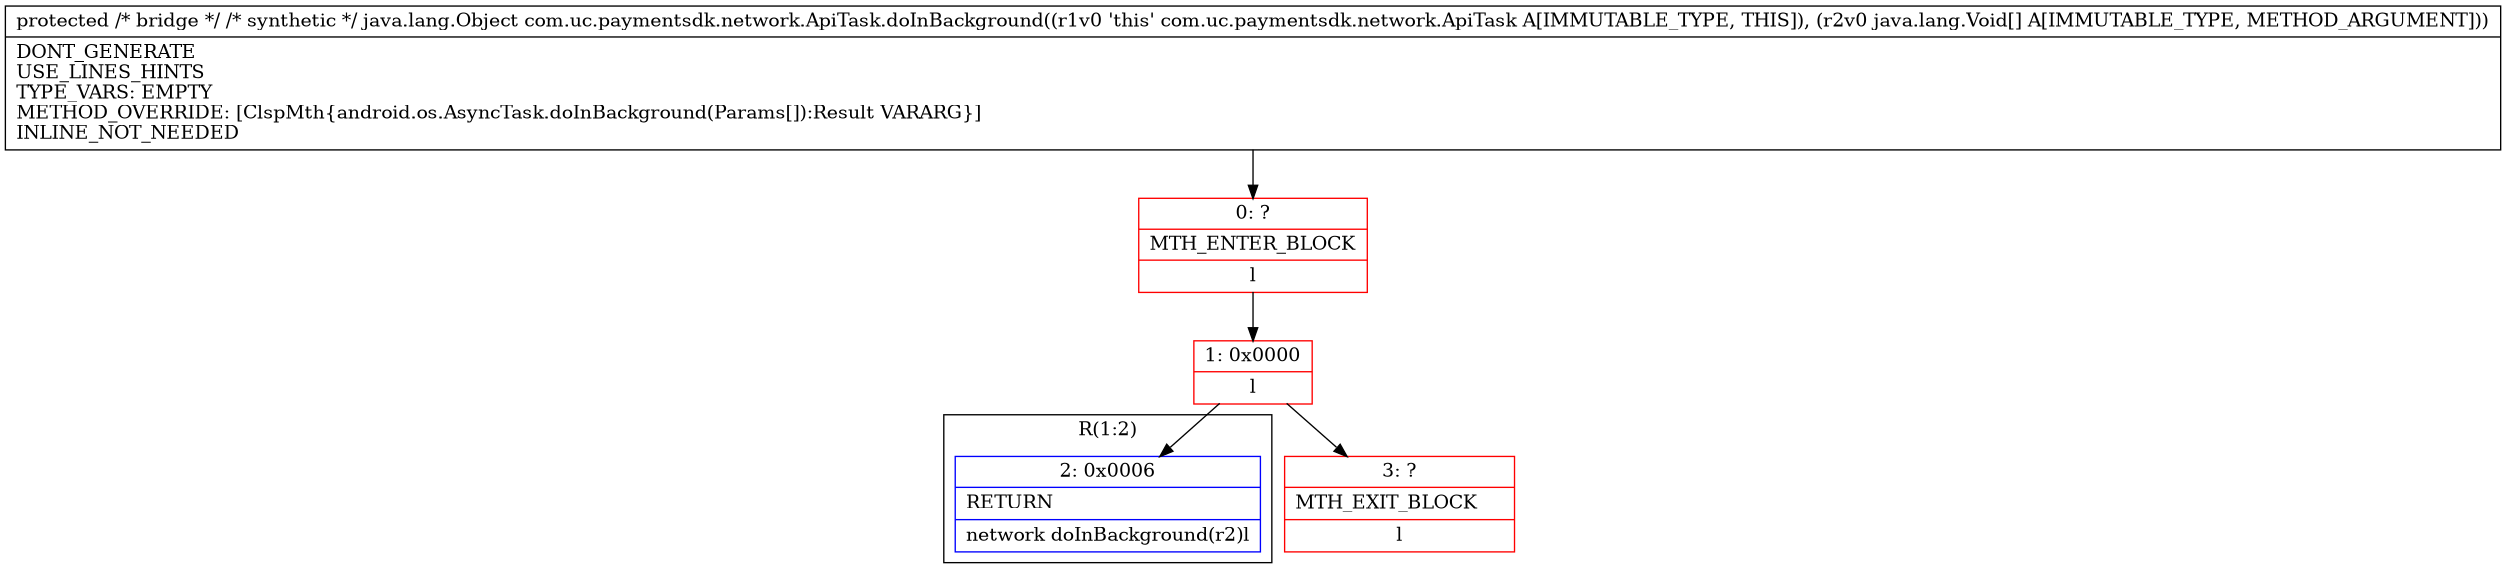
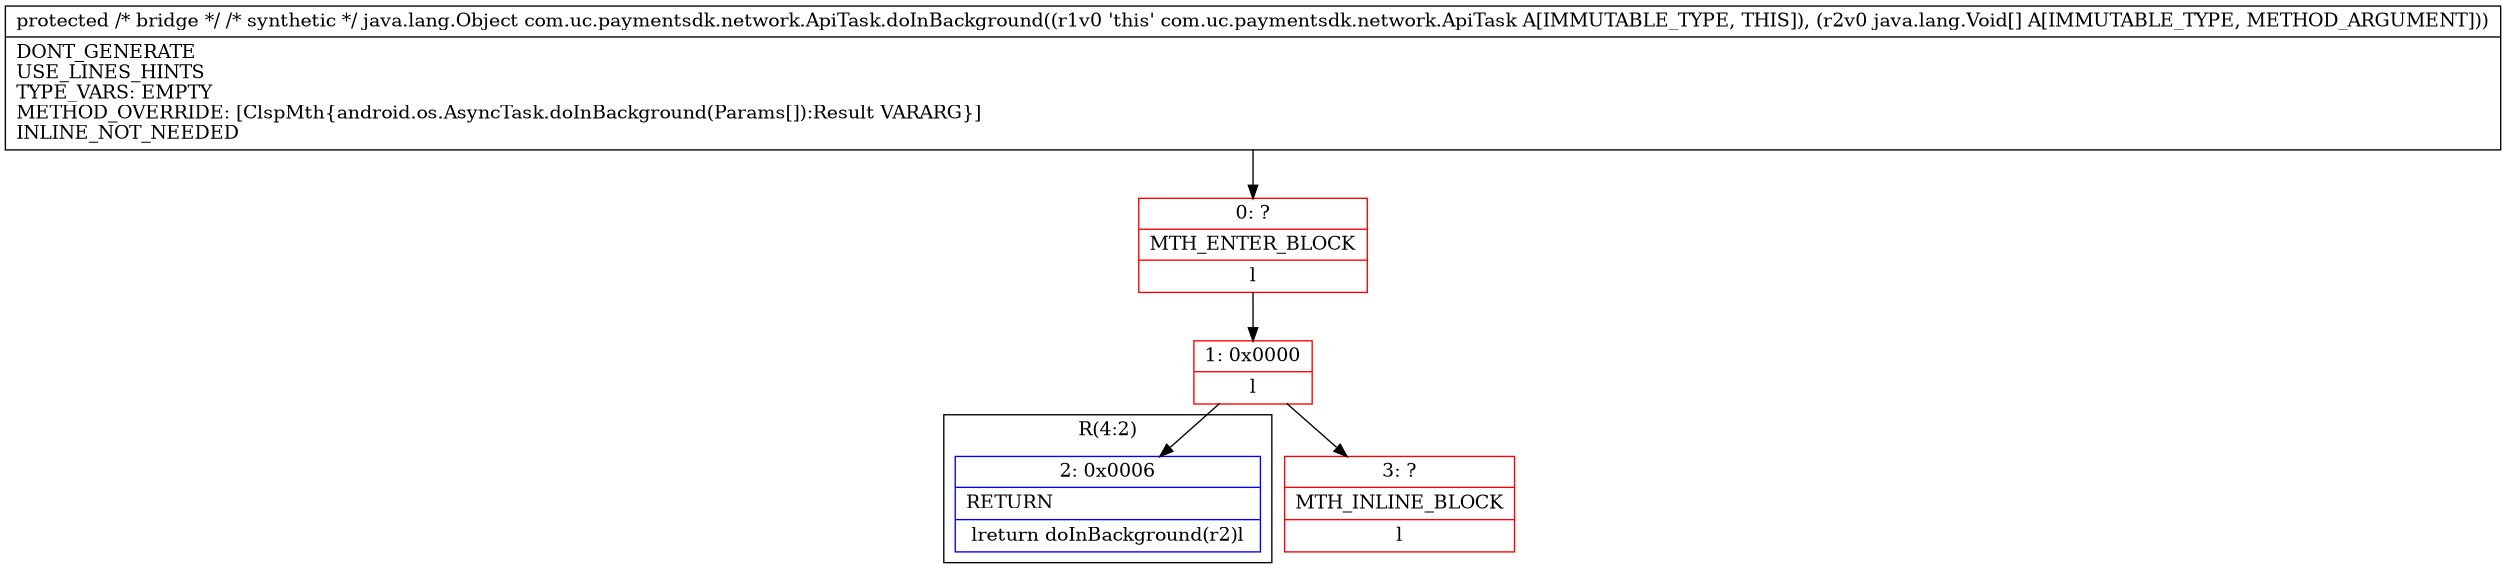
(1108, 430) -> (1108, 430)
(1387, 503) -> (1400, 503)
(1108, 535) -> (1108, 535)
